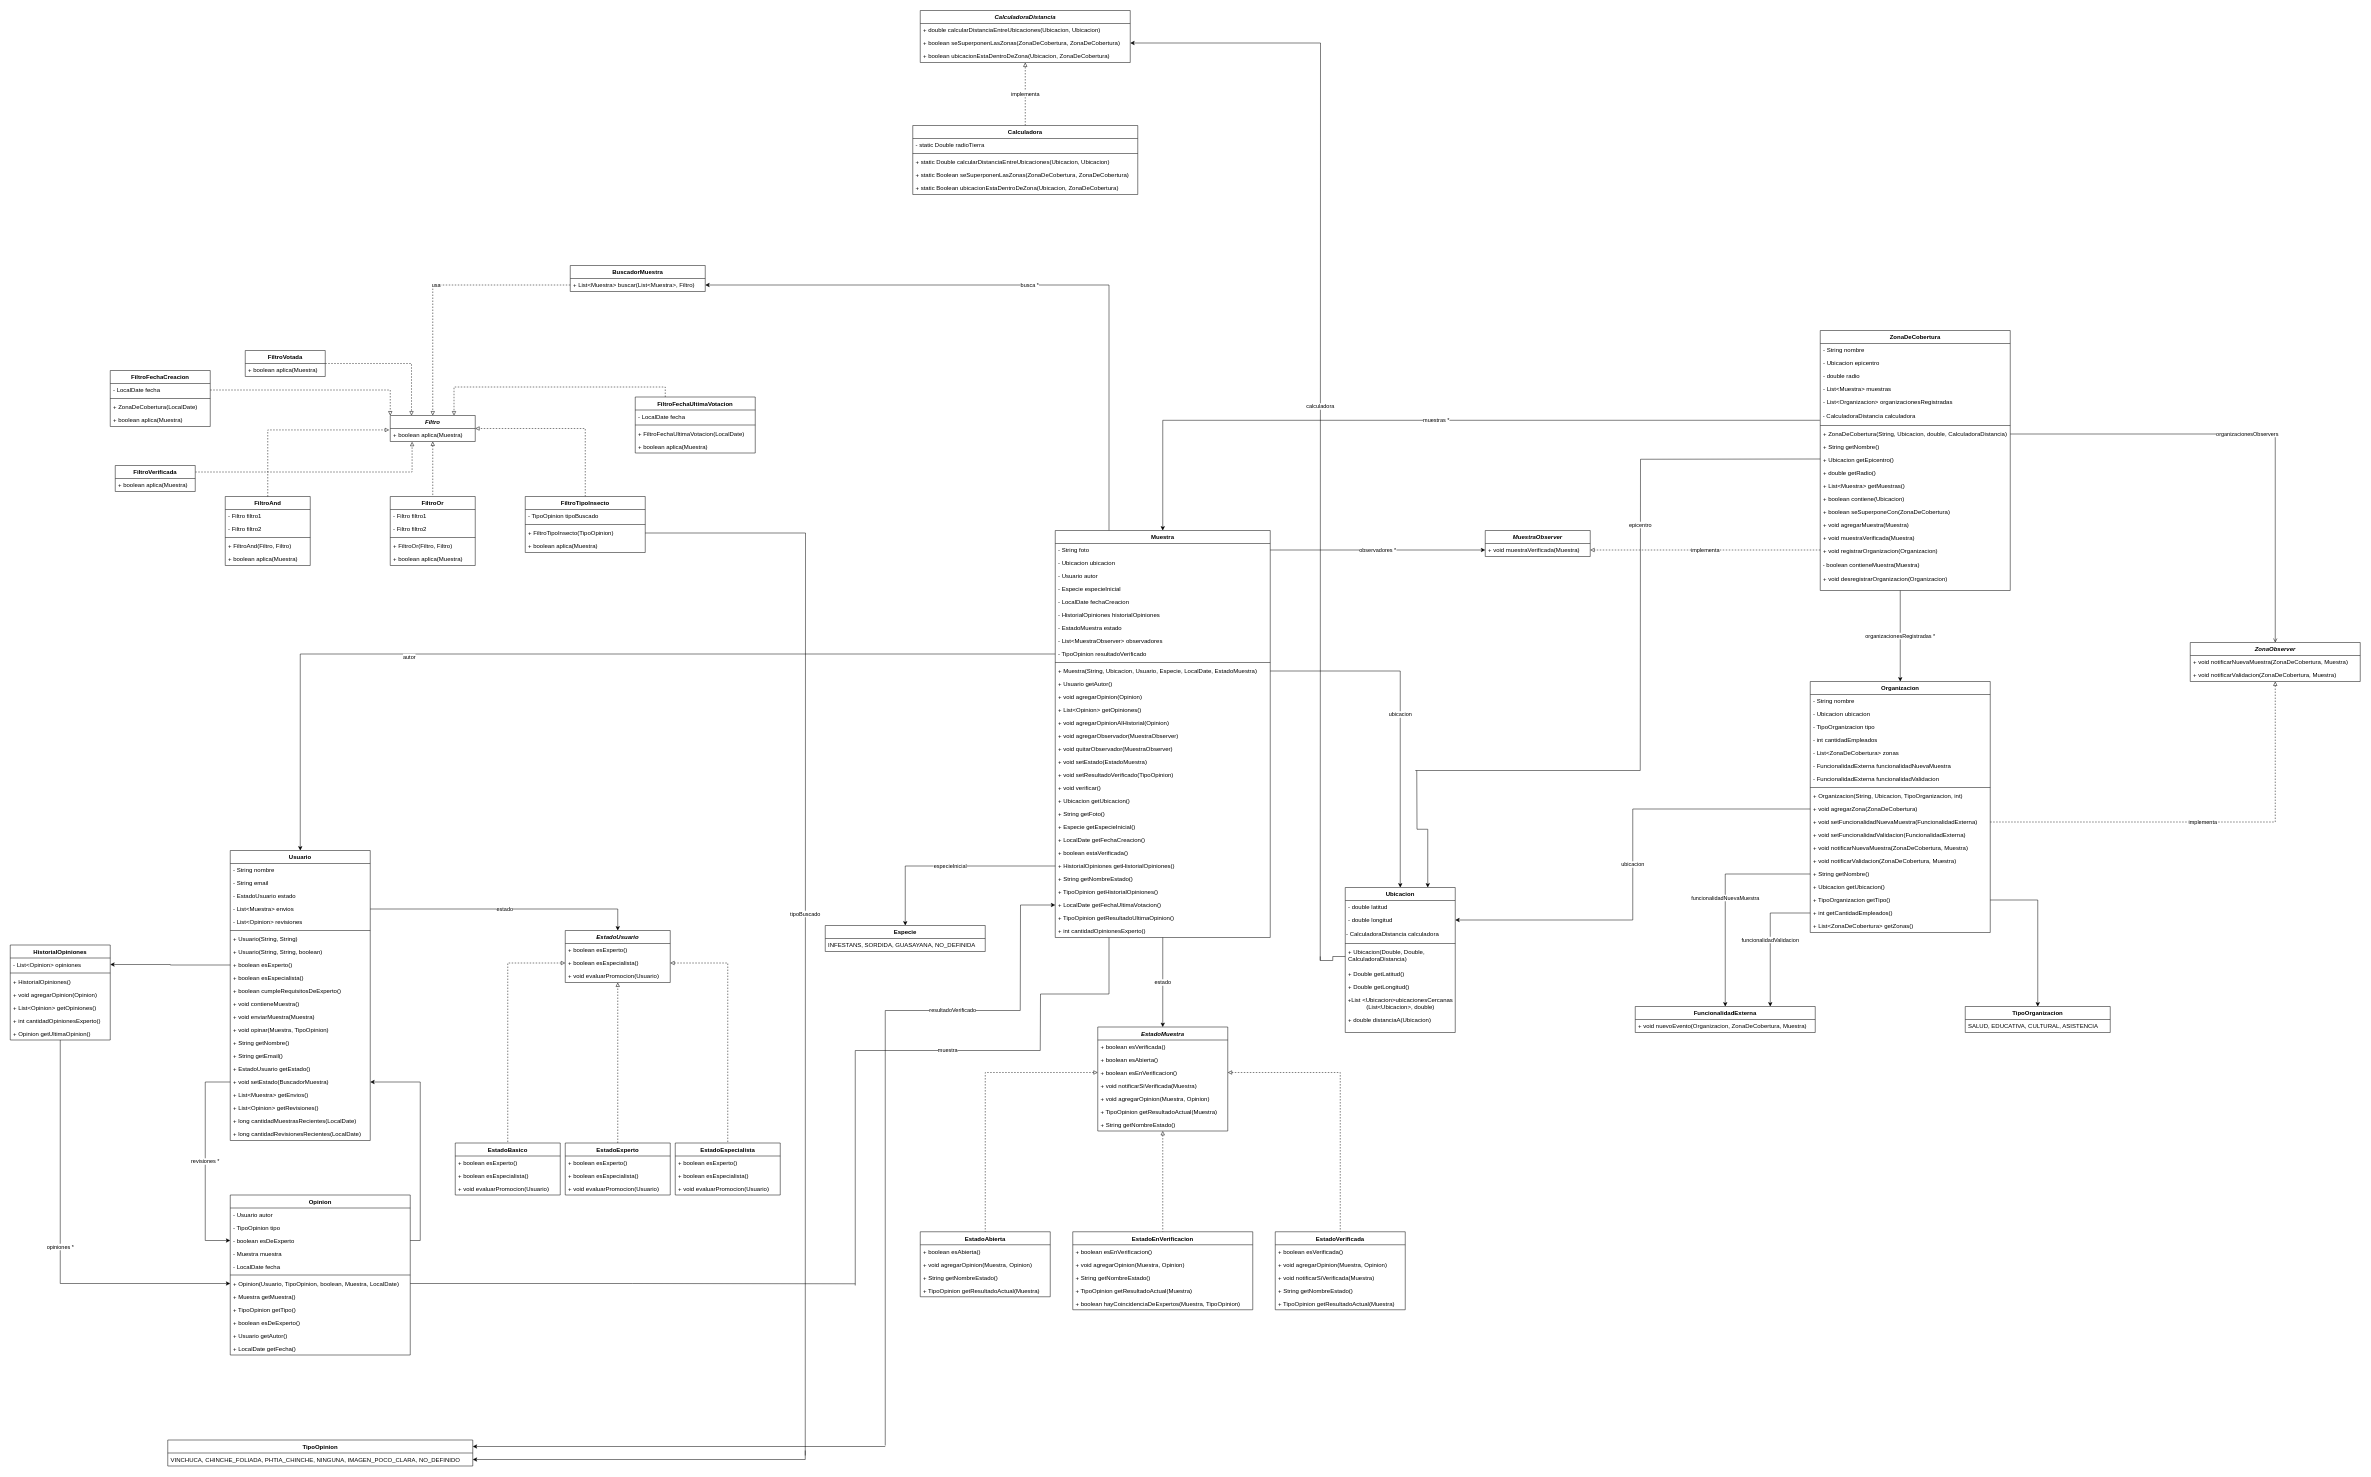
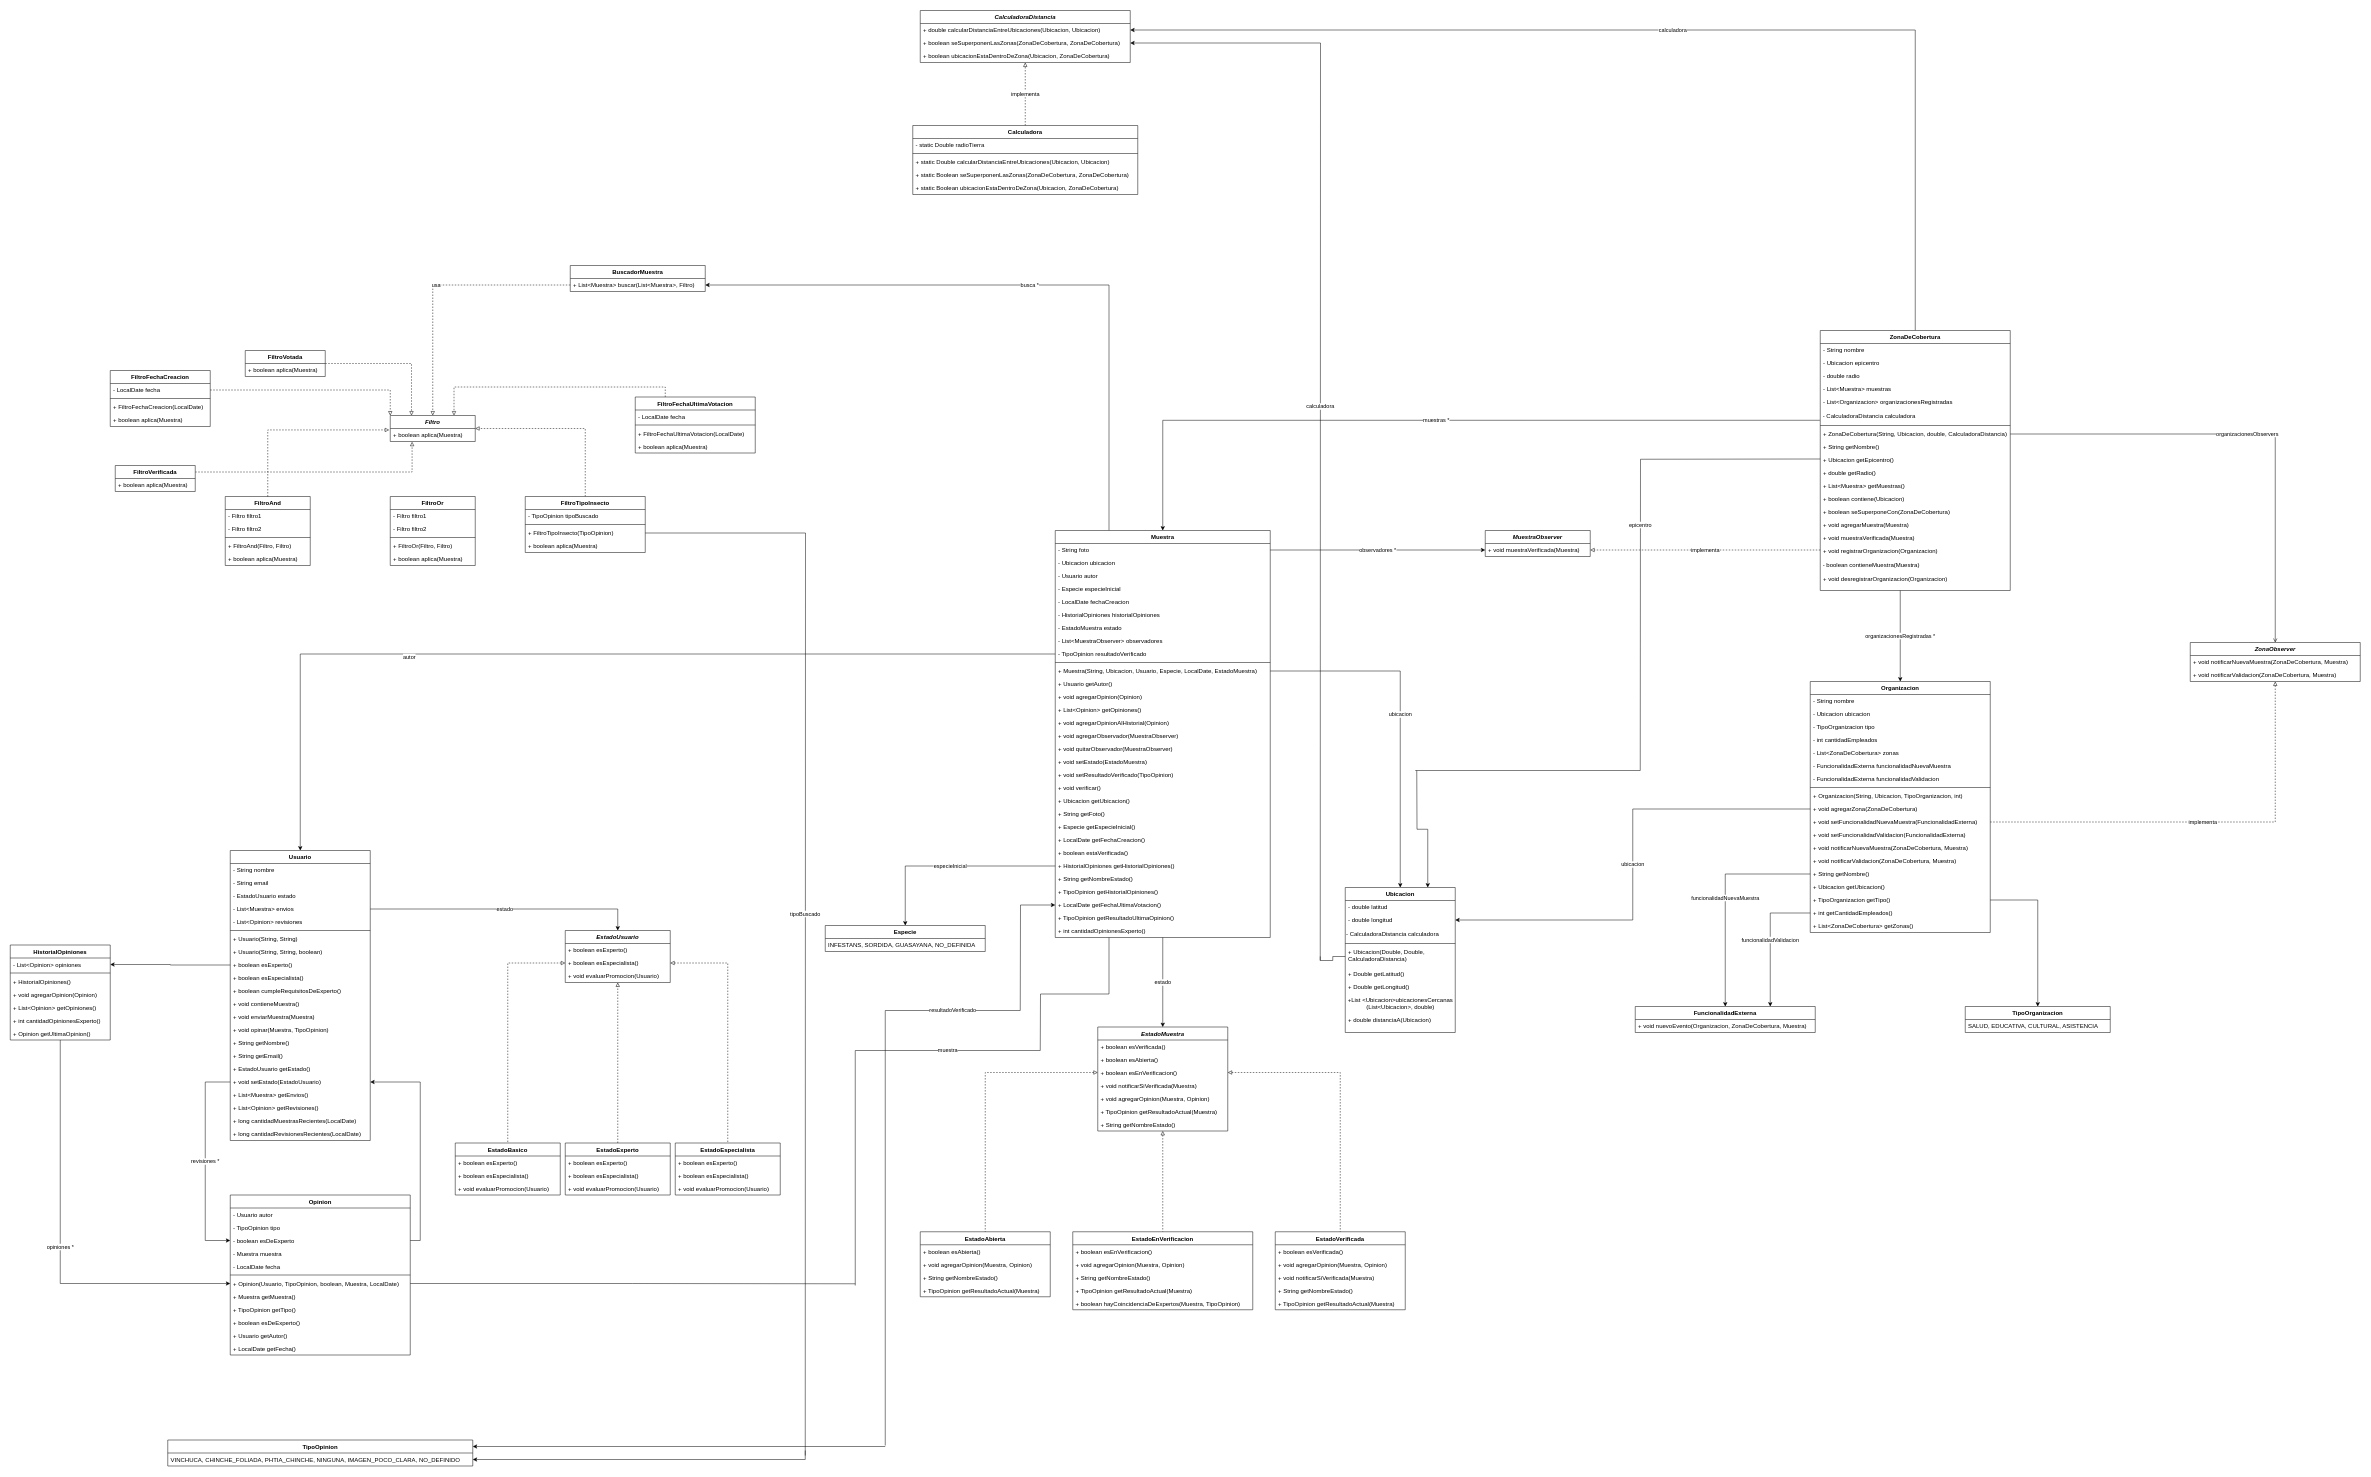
none -> (1673, 30)
(158, 407) -> (163, 407)
(433, 471) -> none
(286, 1082) -> (282, 1082)
